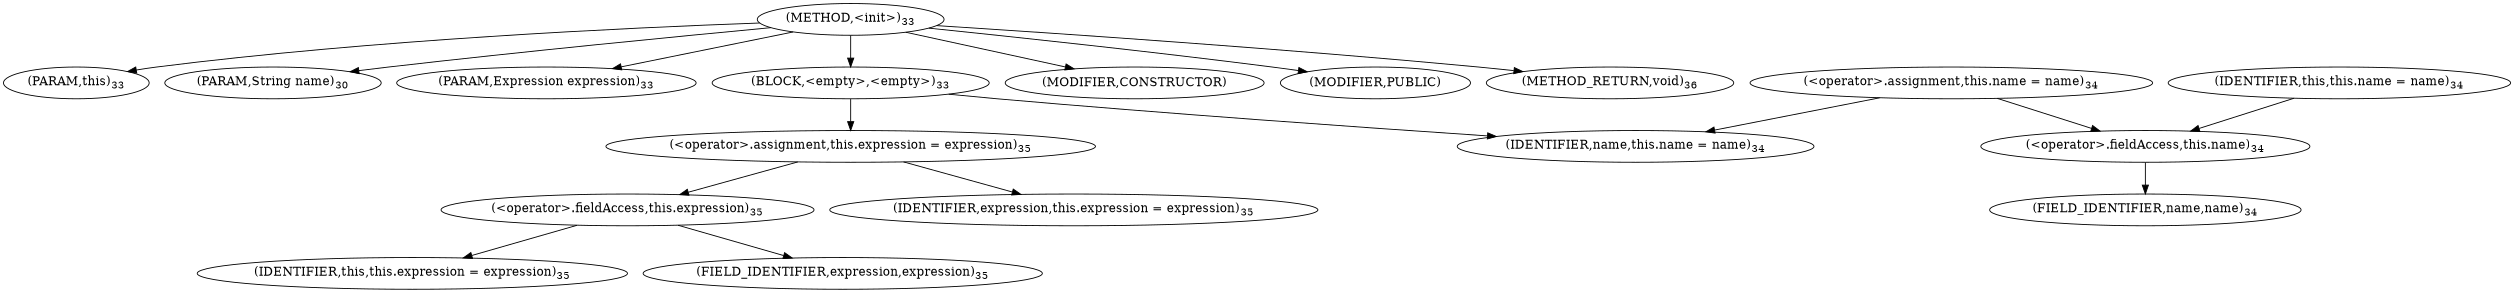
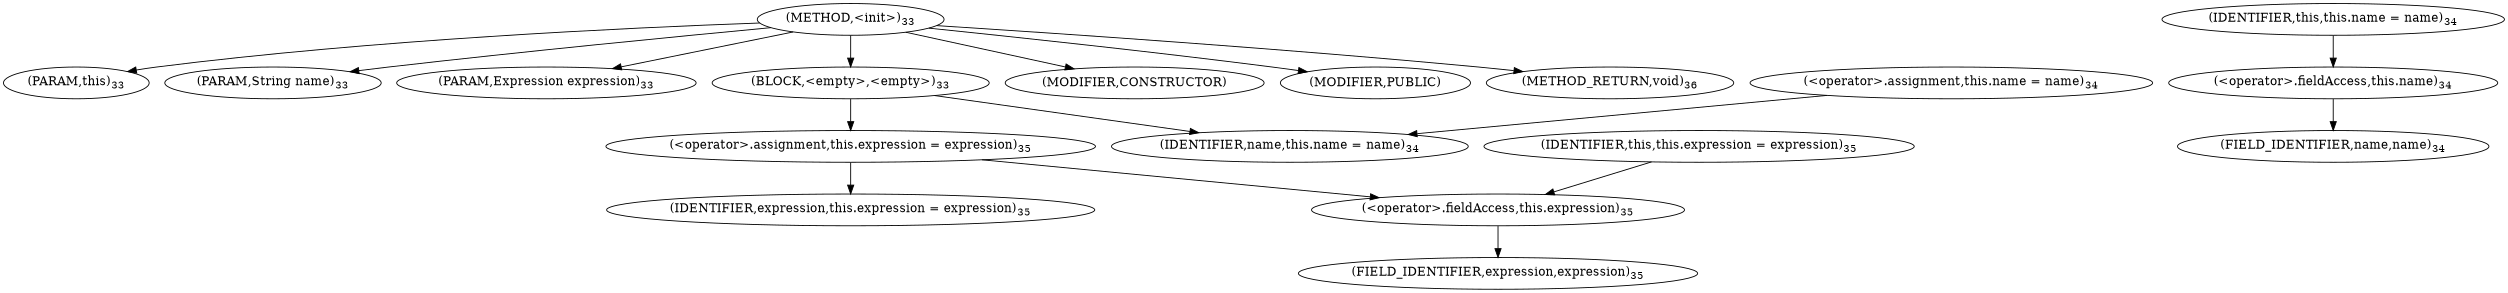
(342, 82) -> (342, 82)
(2044, 113) -> none
(524, 240) -> (1603, 177)
